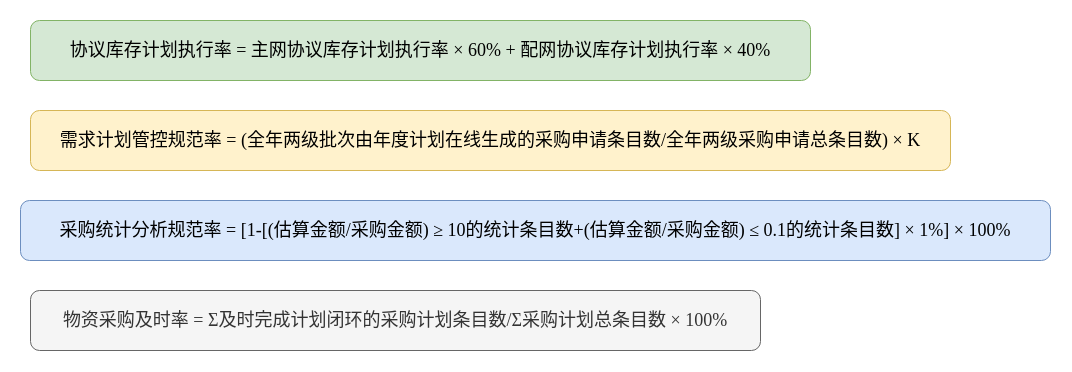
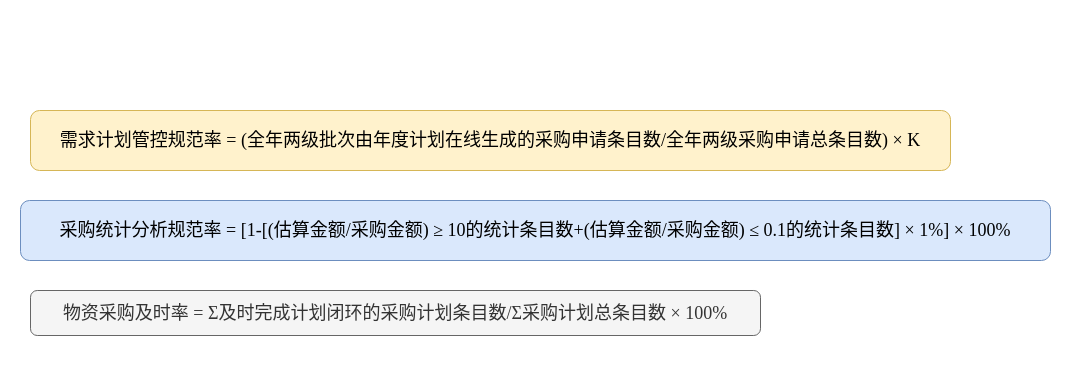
(421, 51) -> none
(396, 321) -> (396, 313)
